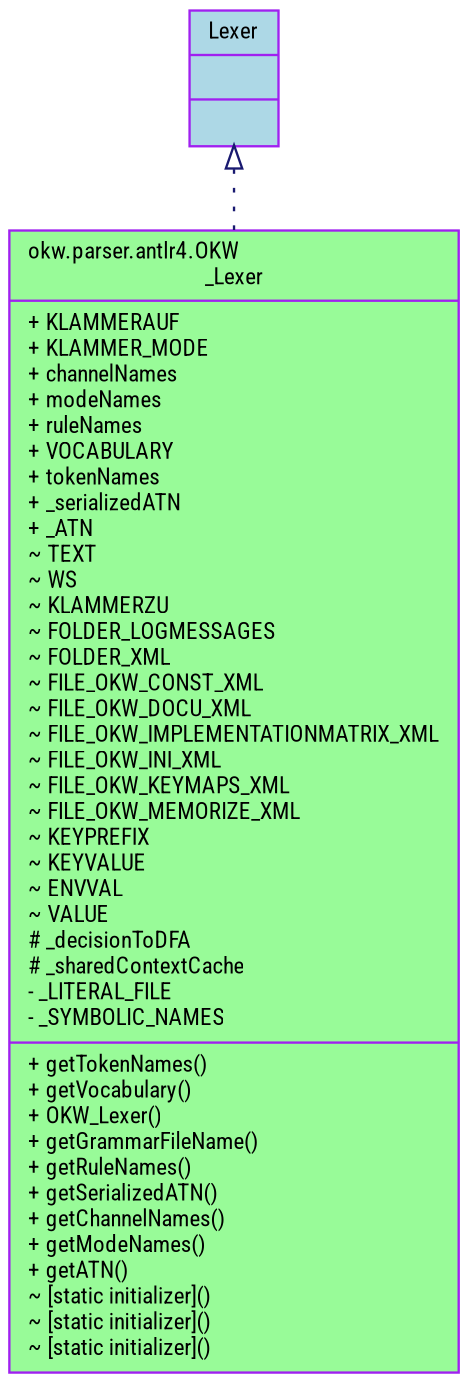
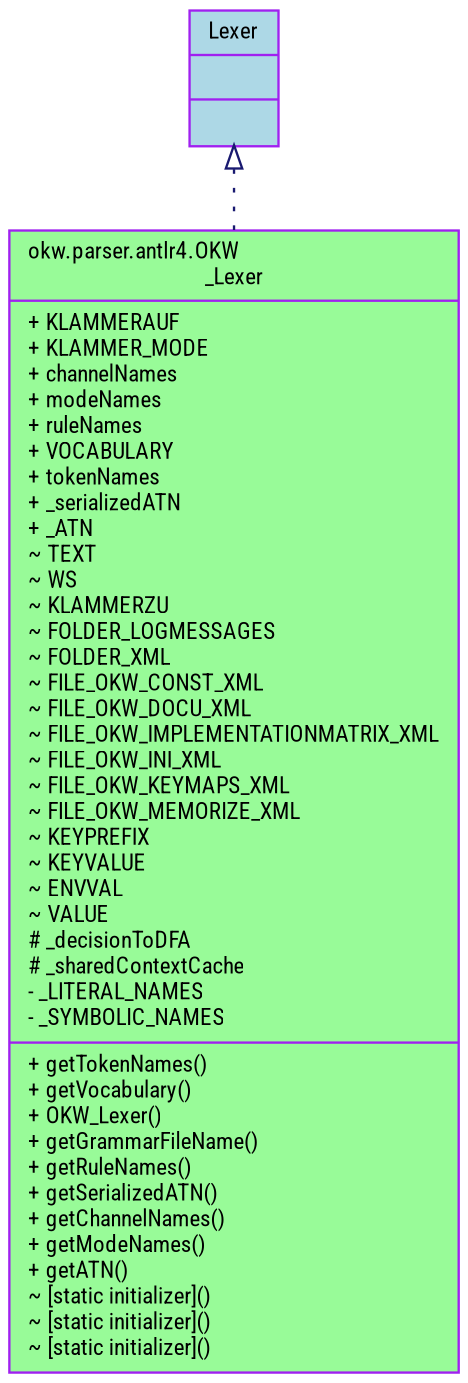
(101, 992) -> (117, 992)
